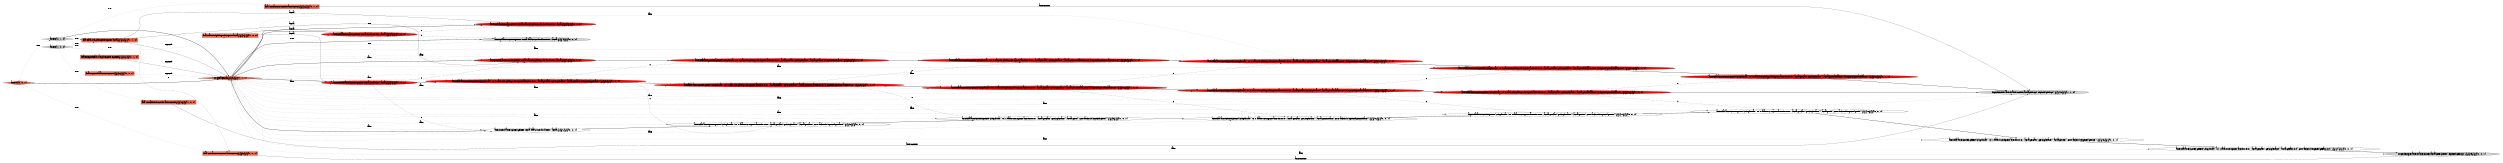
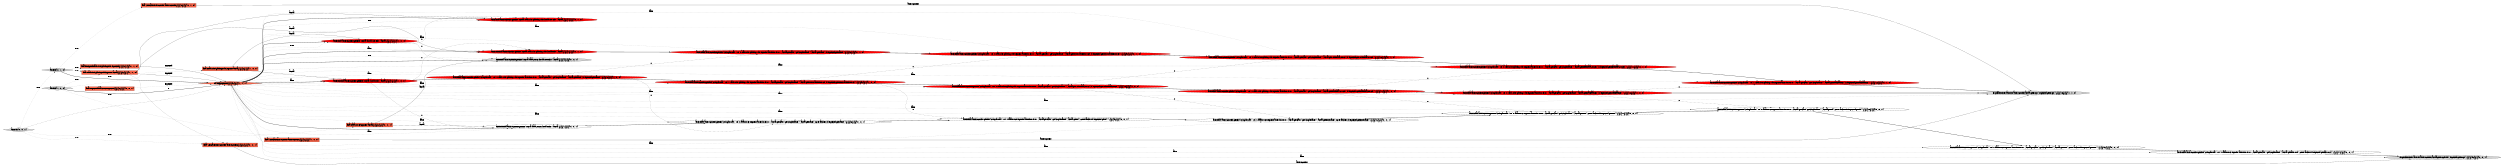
(19, 83) -> (19, 130)
(125, 83) -> (123, 105)
none -> (142, 93)
none -> (369, 125)
